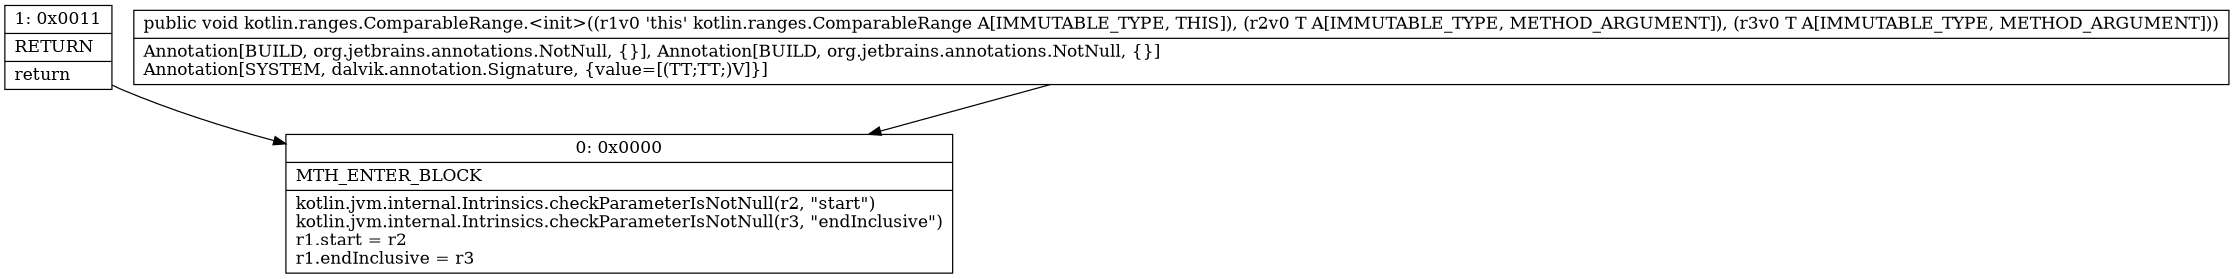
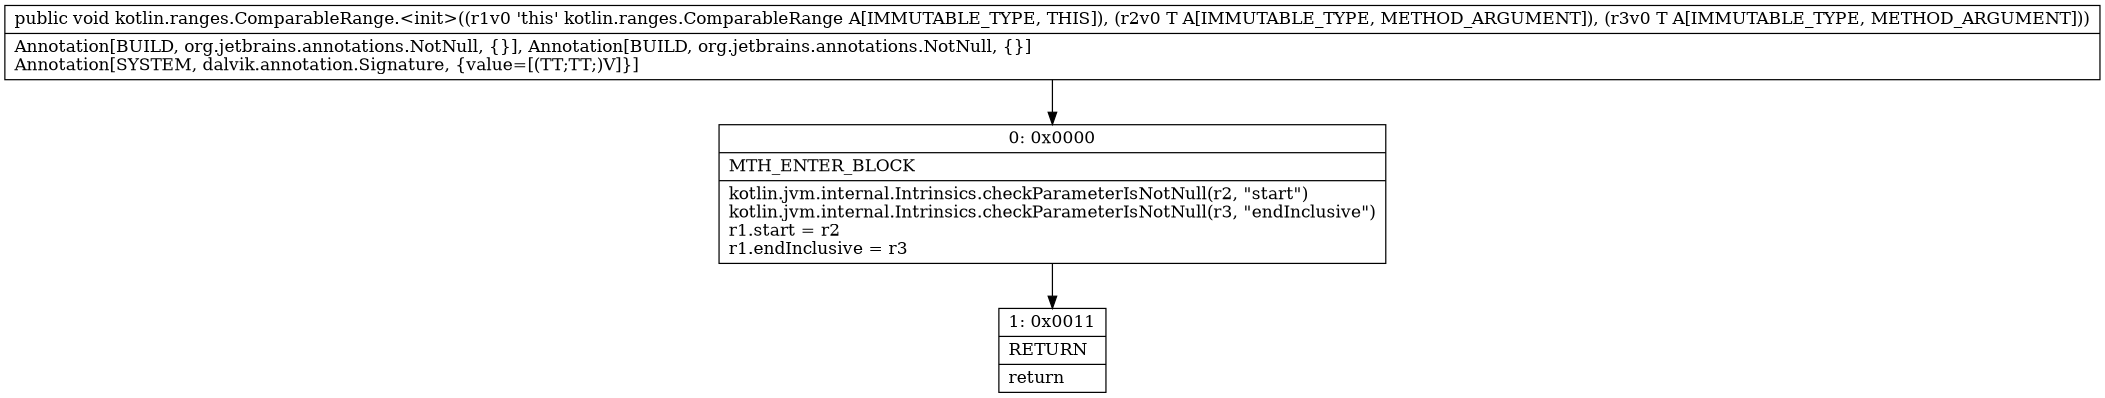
(192, 116) -> (1052, 280)
